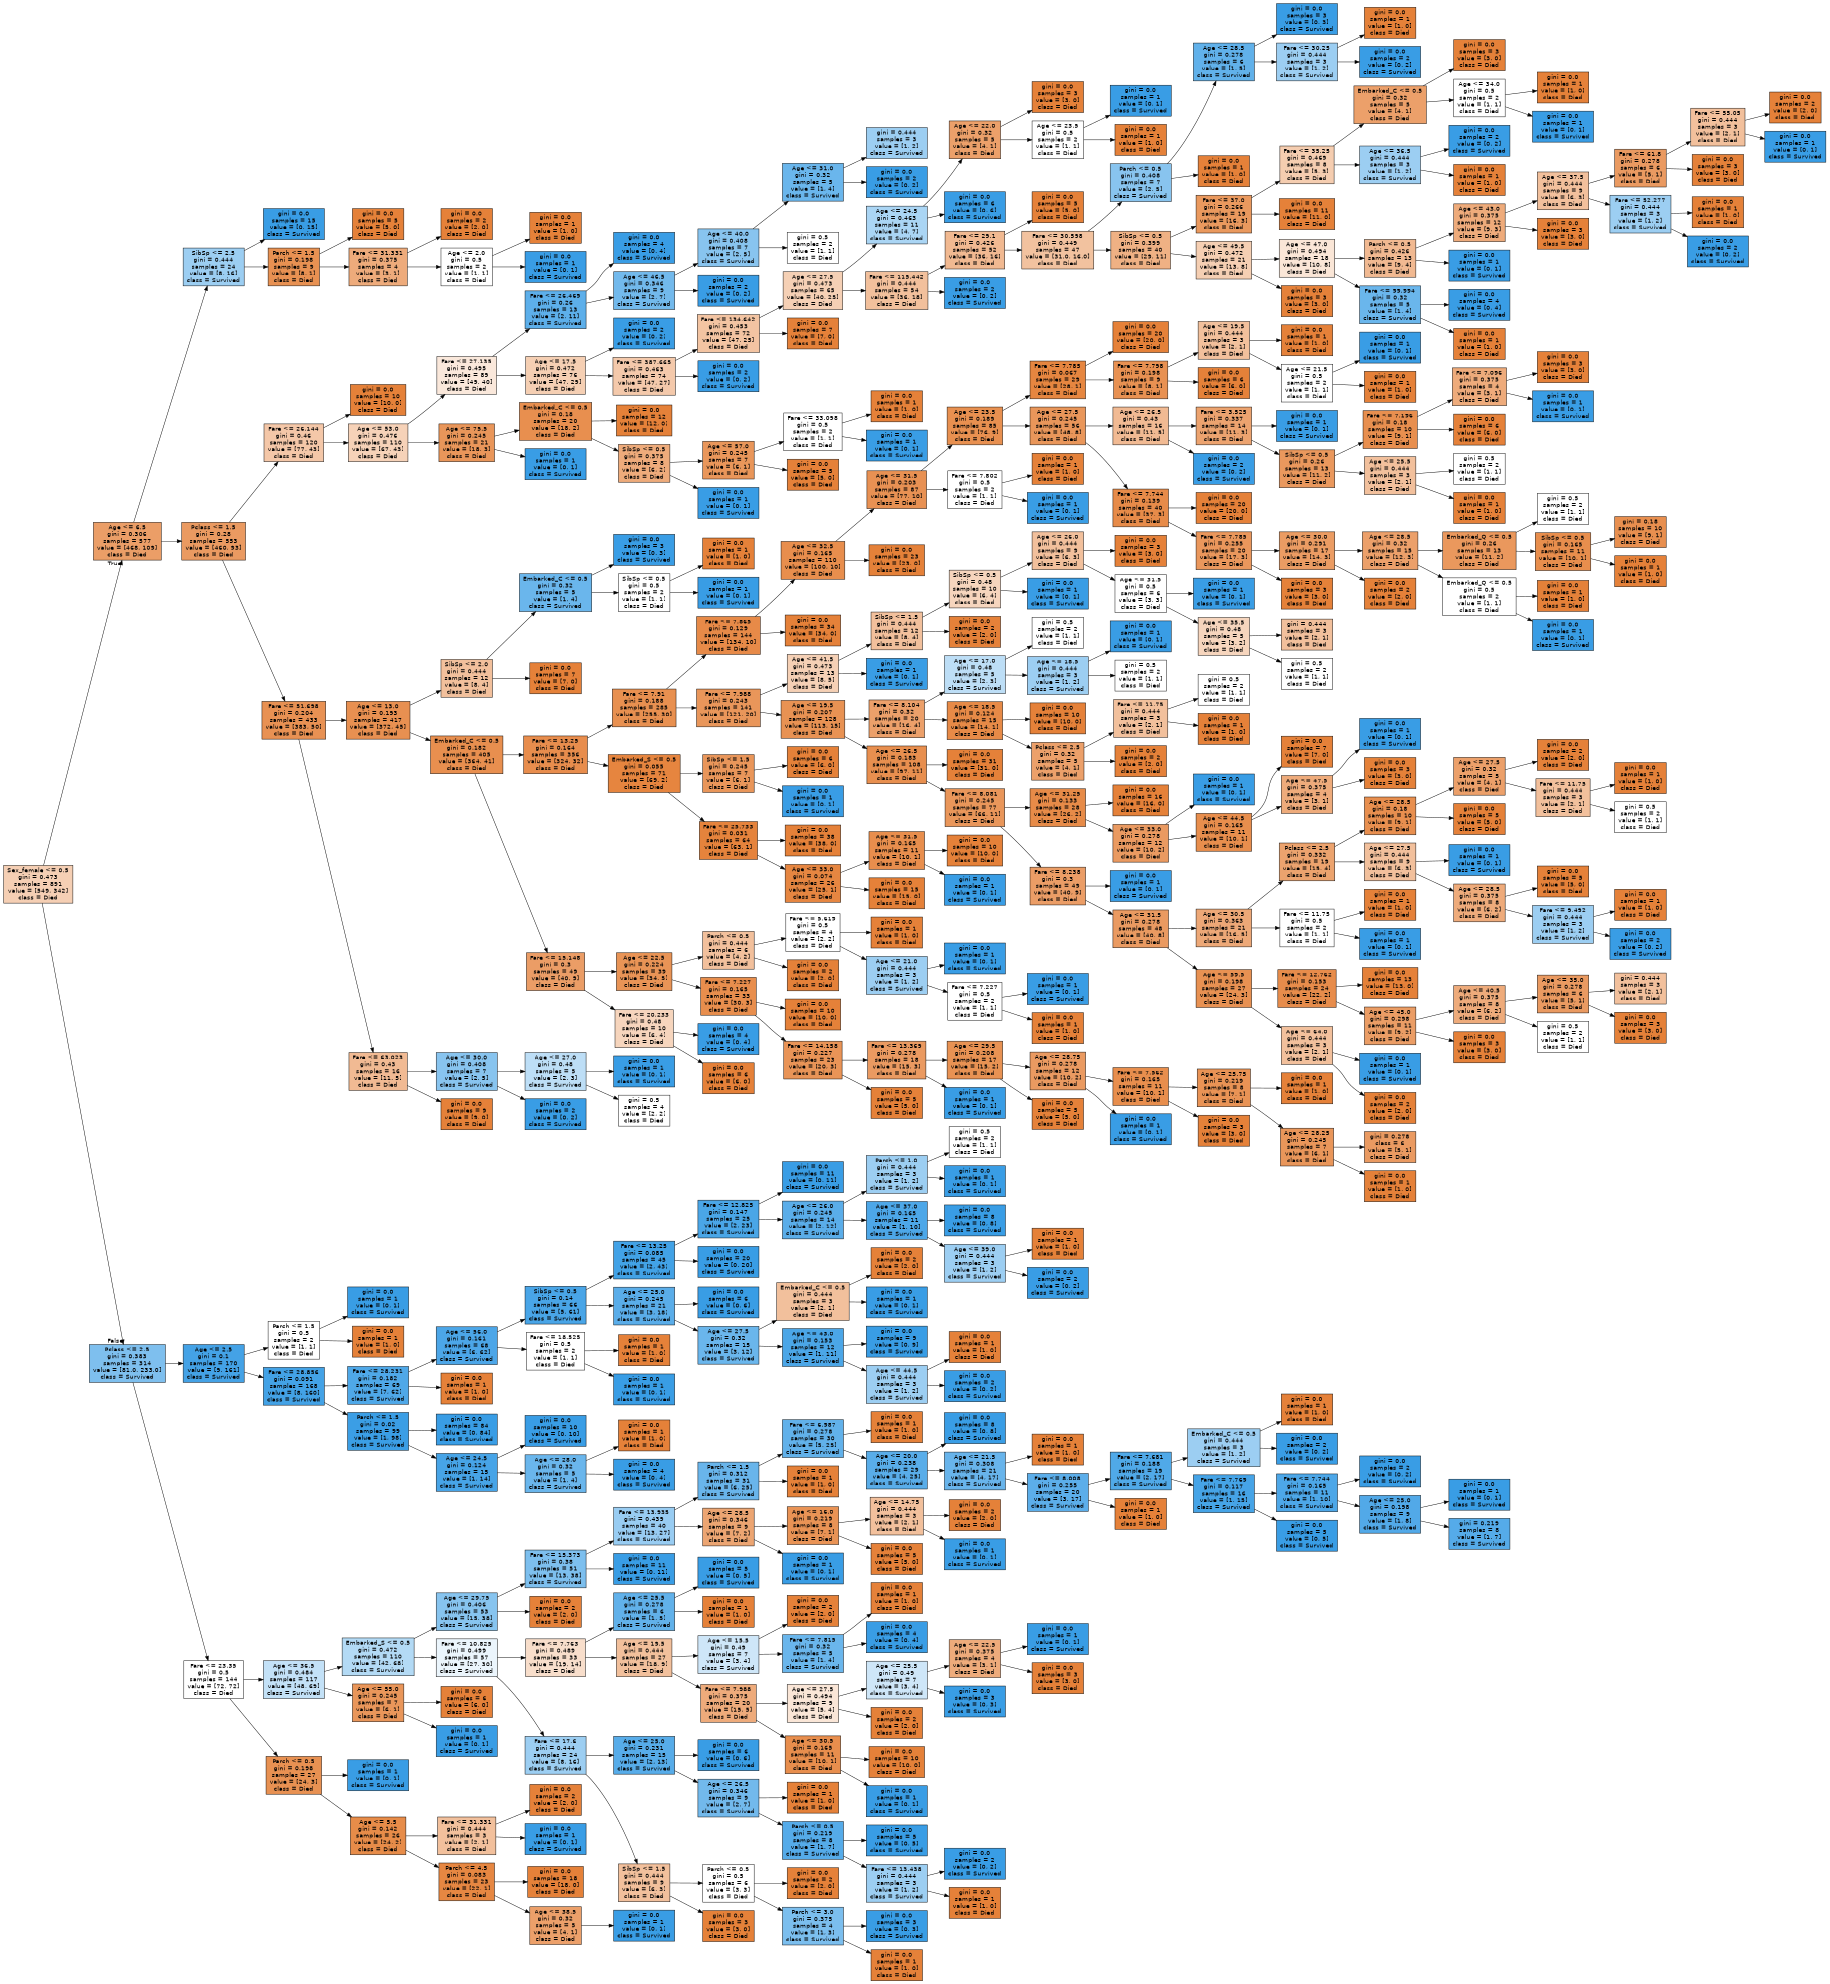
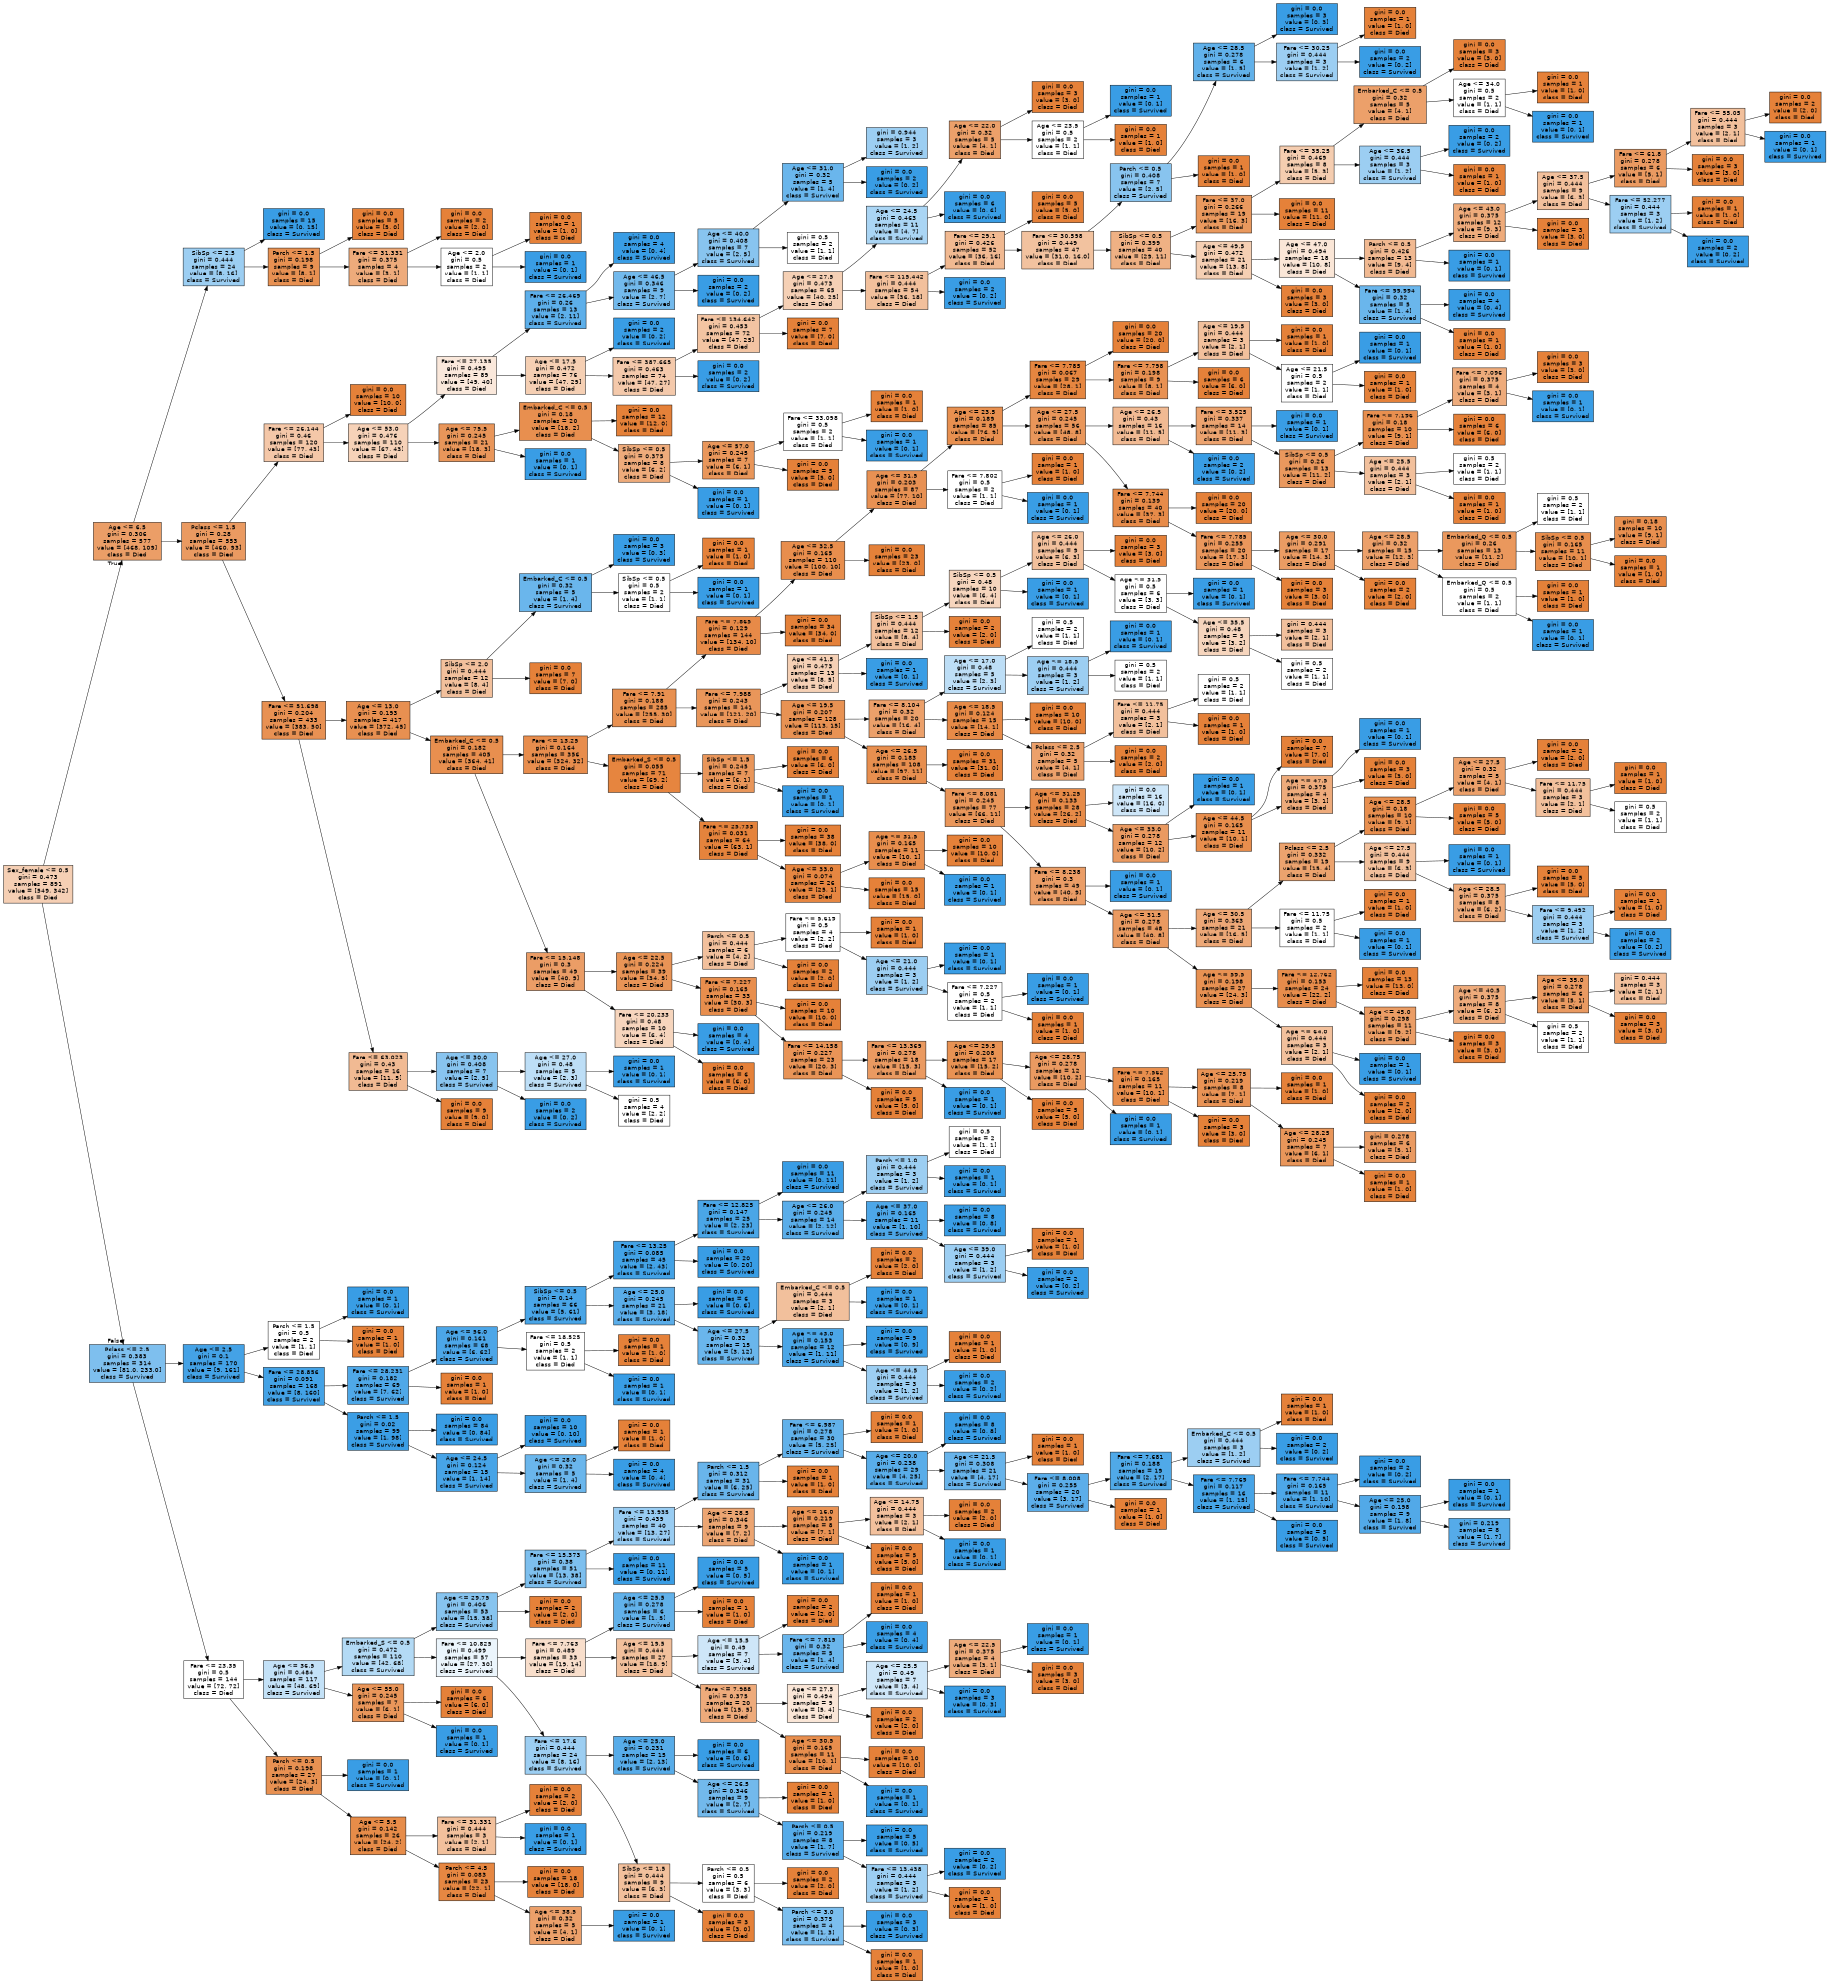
(897, 143) -> (897, 143)
(1141, 800) -> (1141, 800)
(1390, 1147) -> (1390, 1147)
